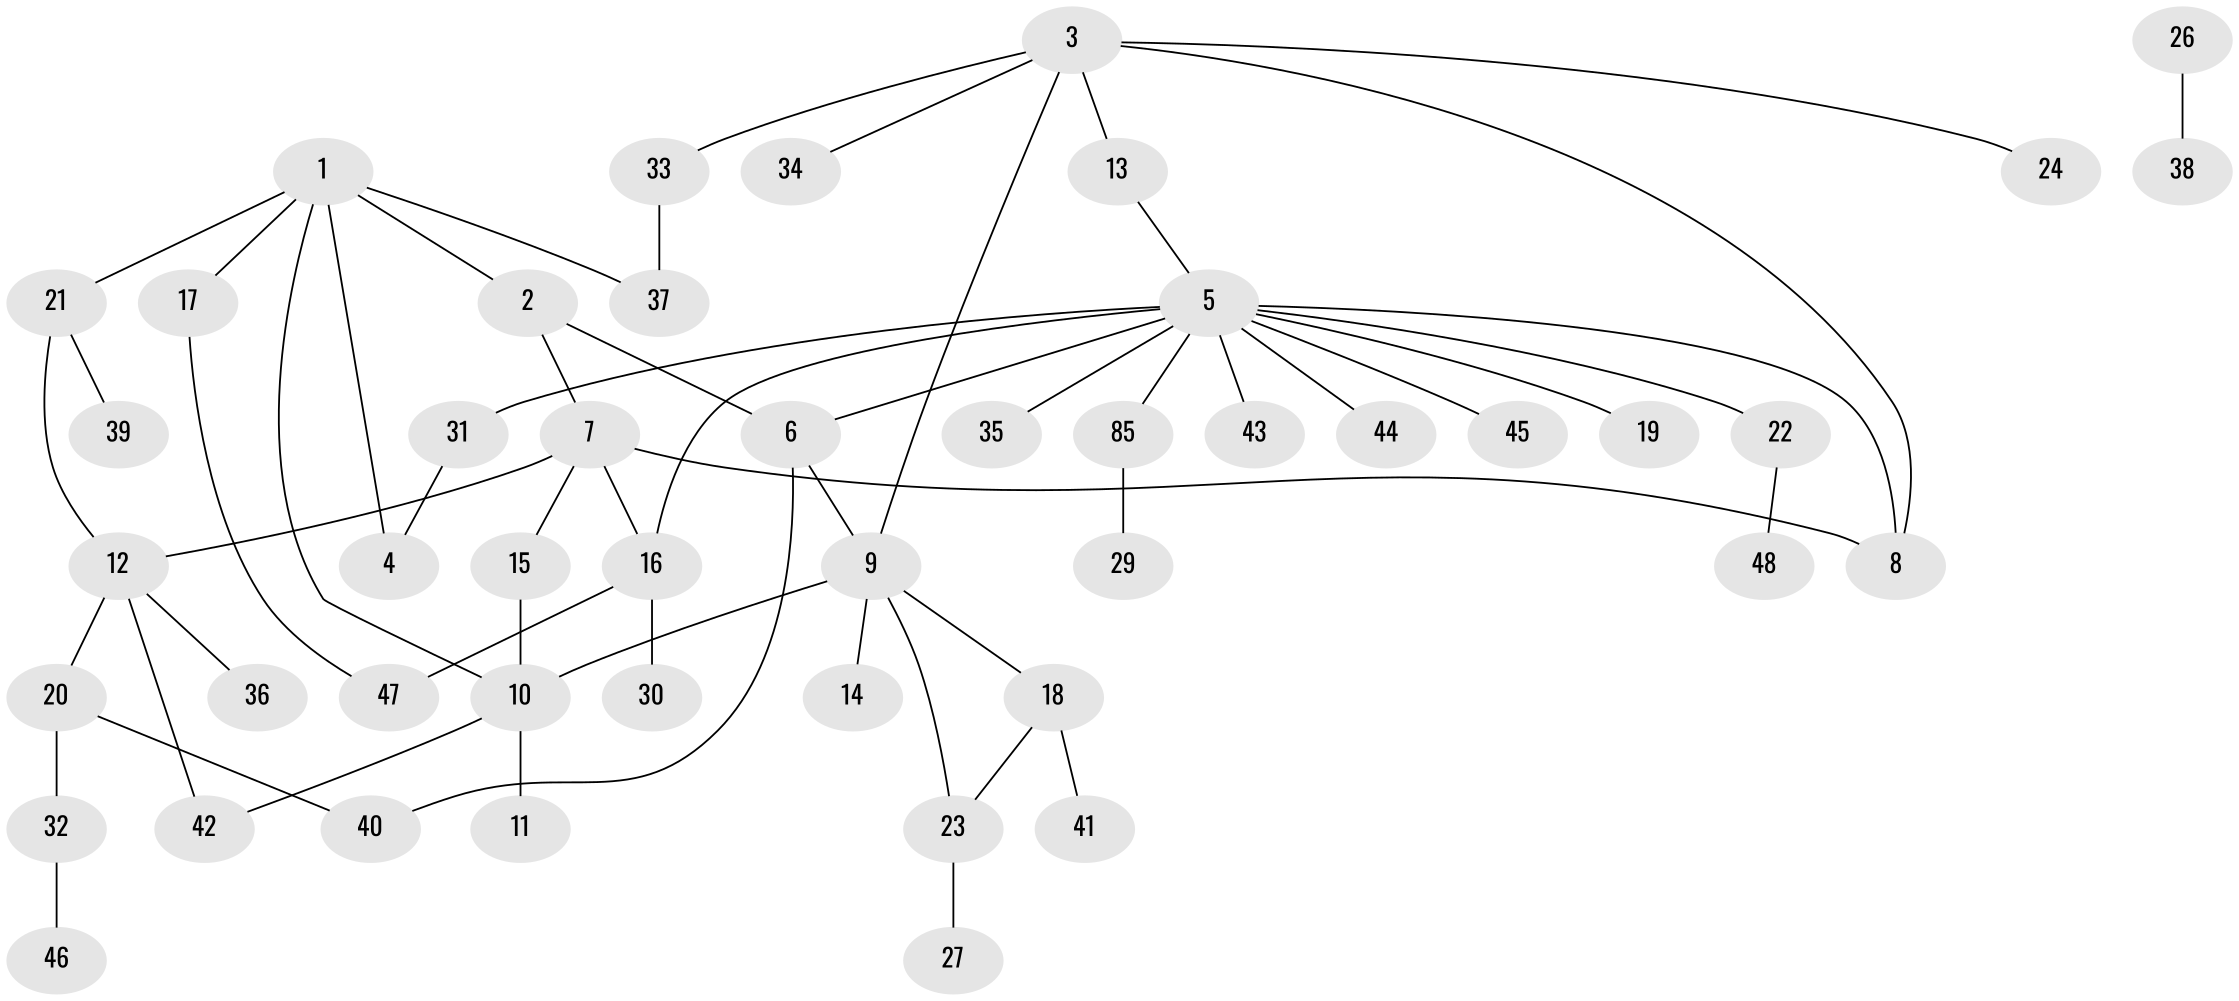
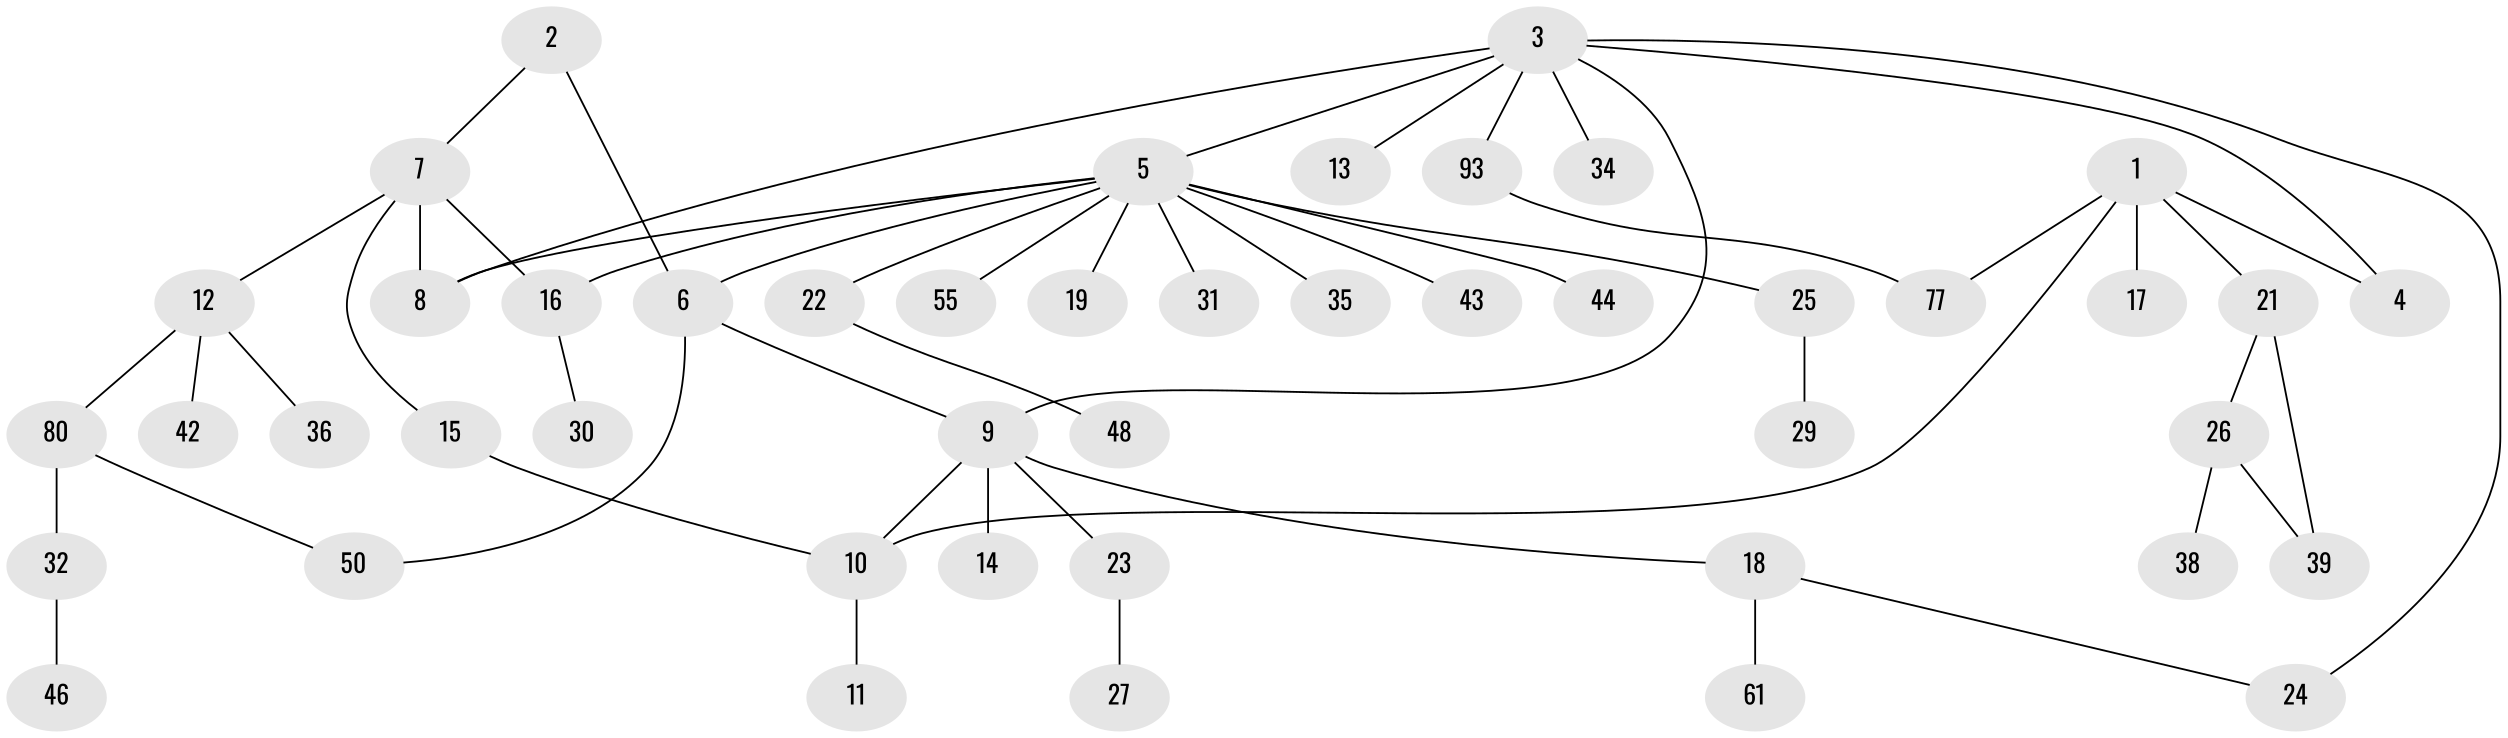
(659, 172) -> (1472, 172)
(425, 237) -> none
(1163, 237) -> (1340, 106)
(659, 303) -> (1936, 303)
(1123, 435) -> (1804, 303)
(1518, 435) -> (946, 303)
(47, 443) -> (2244, 369)
none -> (2269, 500)
(417, 513) -> (2007, 93)
(57, 698) -> (57, 435)
(389, 698) -> none
(1004, 763) -> (2025, 632)
(365, 767) -> none
(371, 829) -> (354, 566)
(1085, 829) -> (1755, 698)
